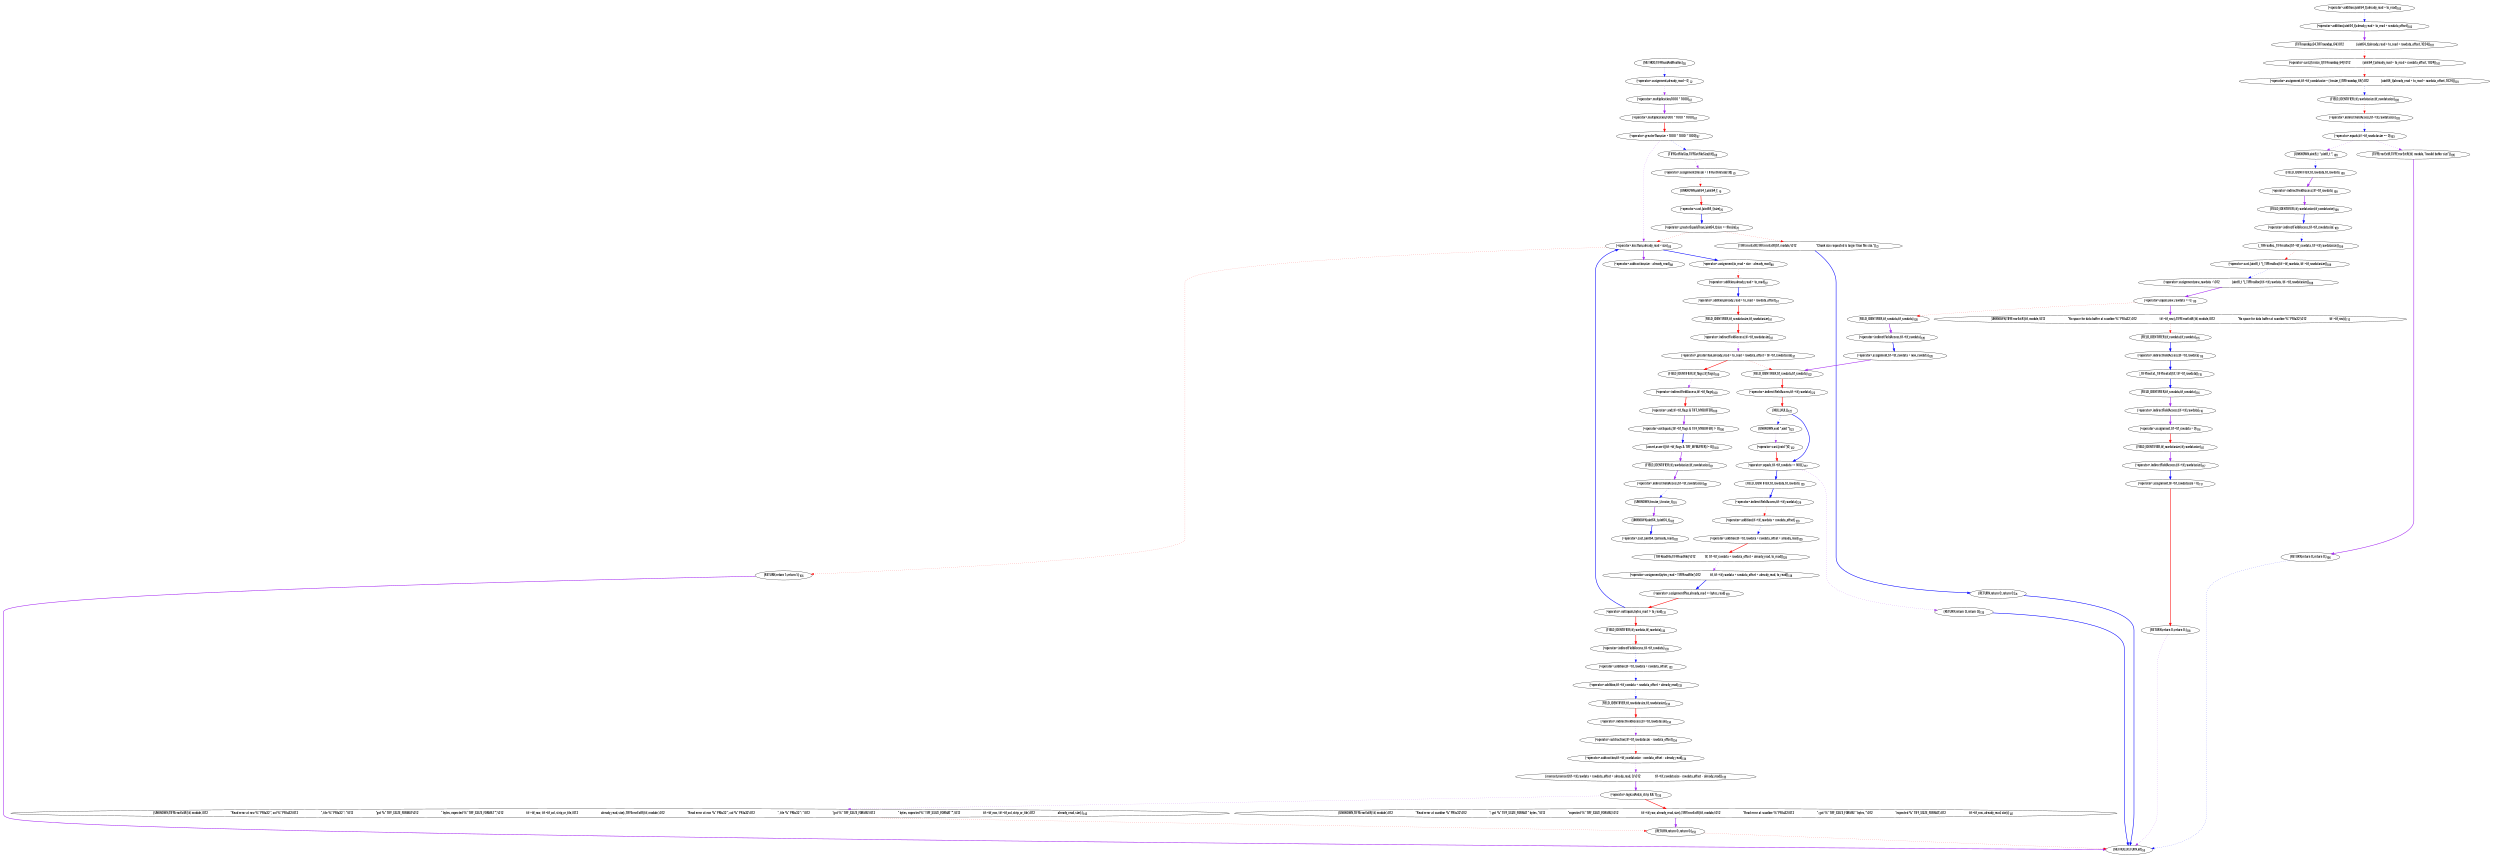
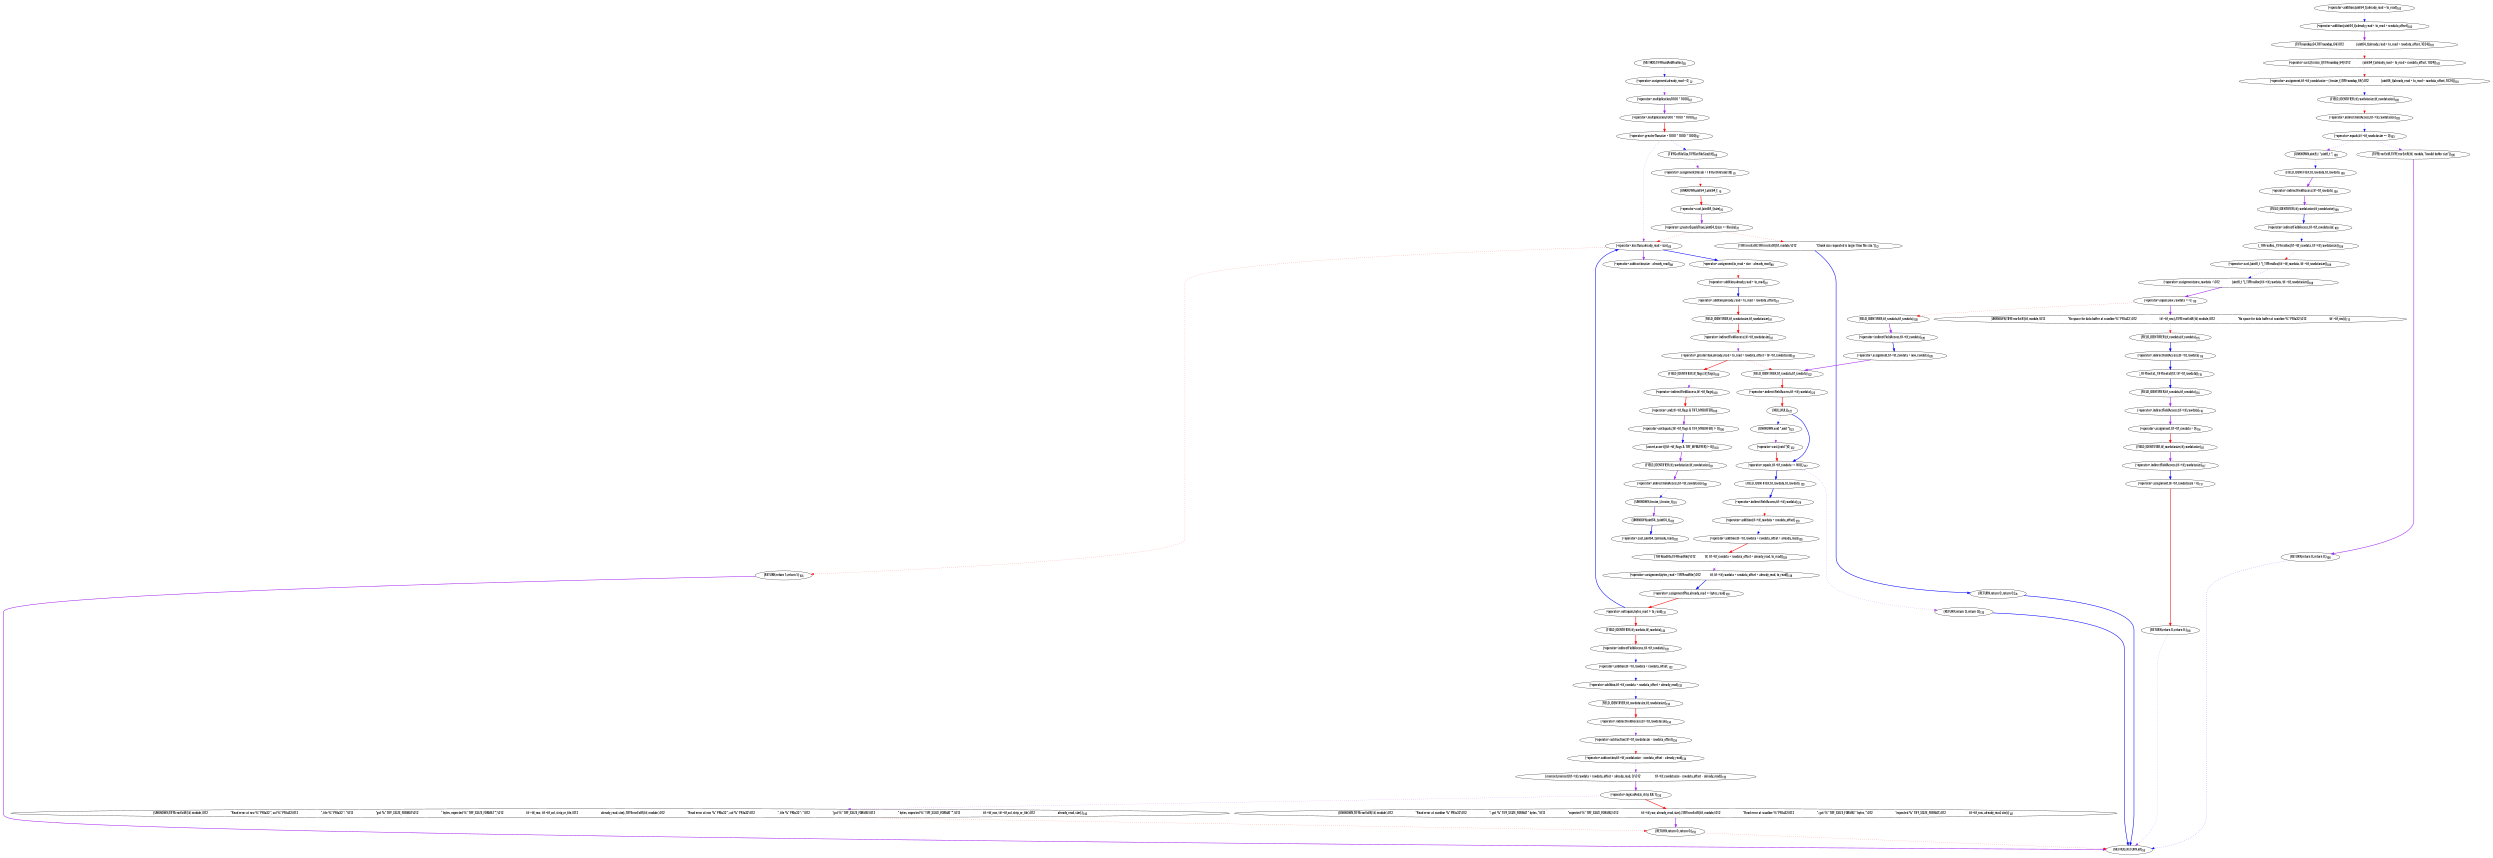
(1702, 217) -> (1702, 217)
